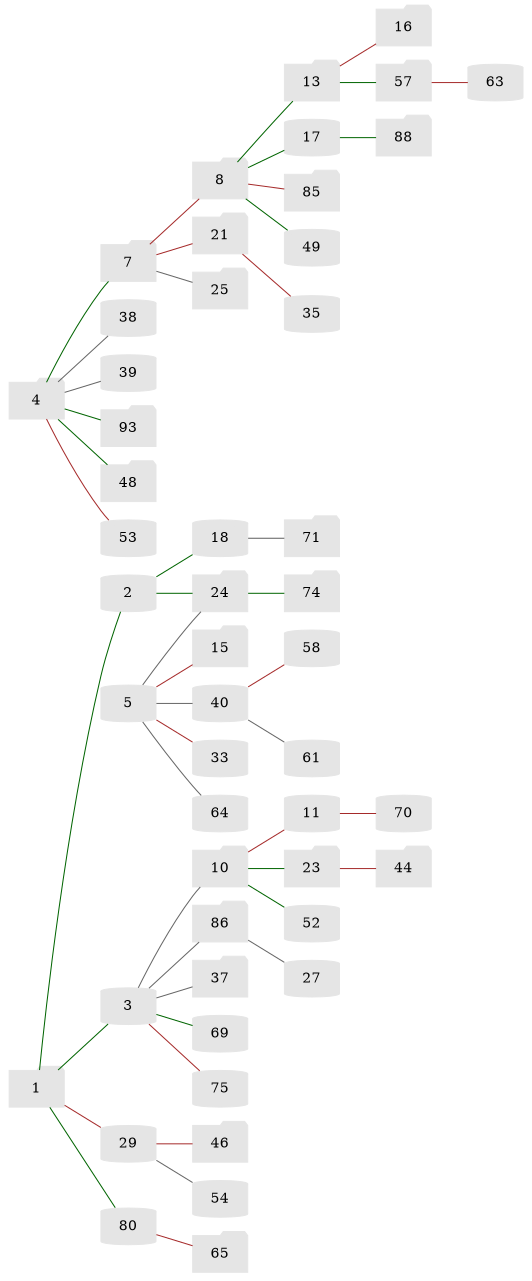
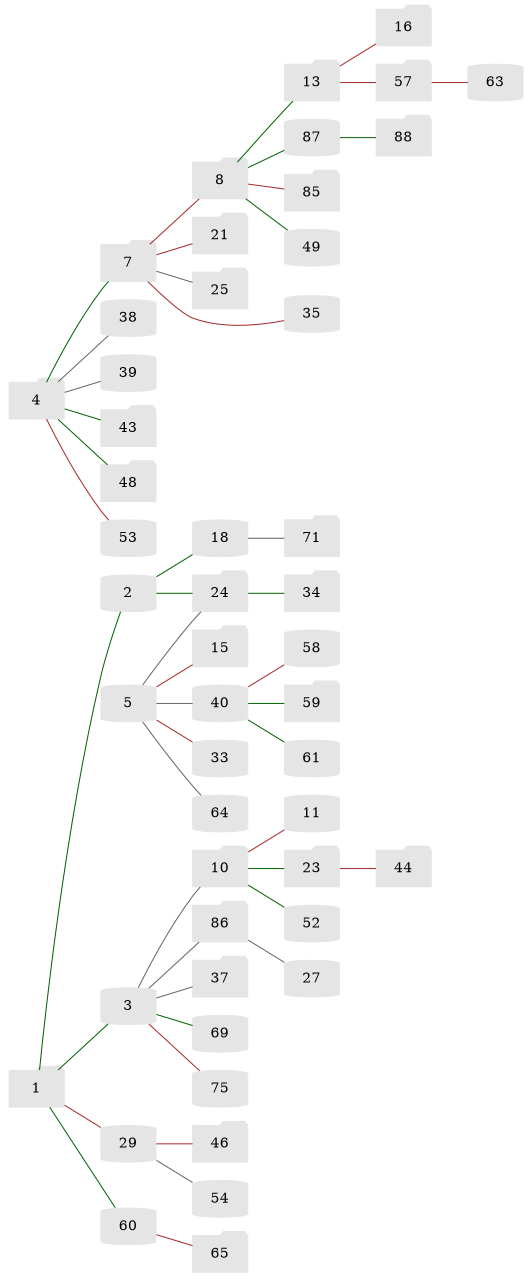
(358, 83) -> (358, 83)
(312, 138) -> (312, 138)
(267, 275) -> (209, 323)
(128, 428) -> (128, 428)
(312, 593) -> (312, 593)
none -> (312, 703)
(266, 731) -> (266, 731)
(404, 814) -> none
(128, 1226) -> (128, 1226)
